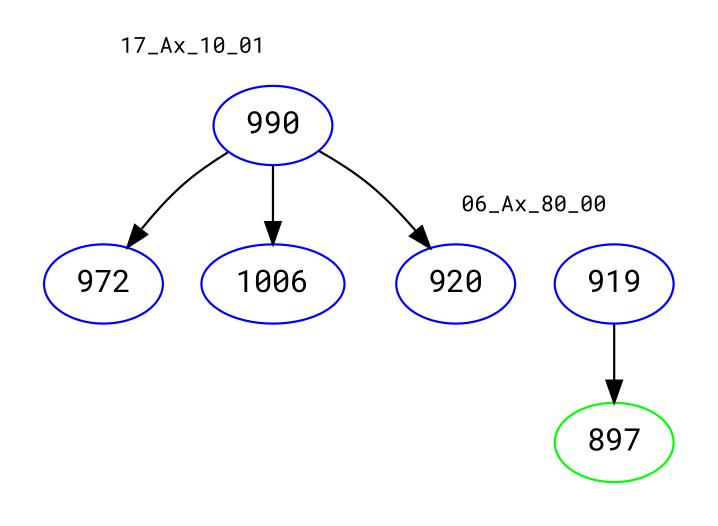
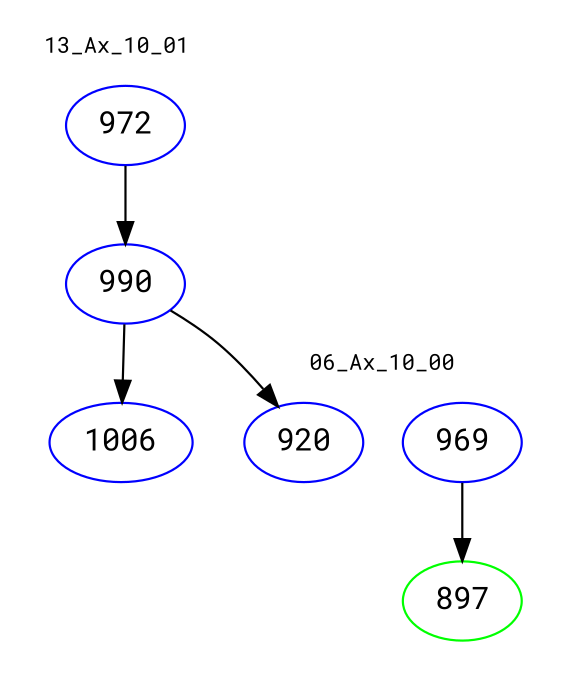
(194, 47) -> (118, 47)
(181, 186) -> (125, 194)
(535, 206) -> (383, 364)
(614, 284) -> (462, 442)
